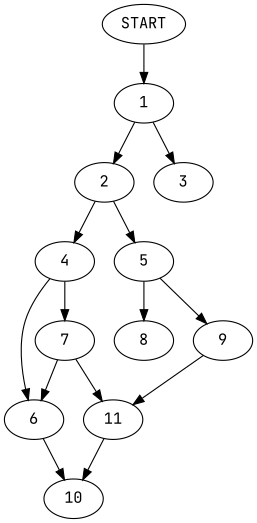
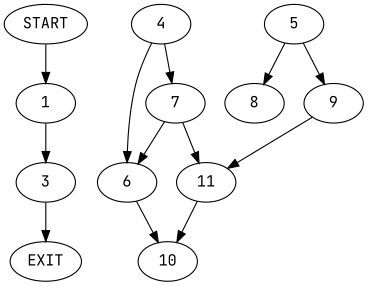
(104, 182) -> none
none -> (46, 261)
